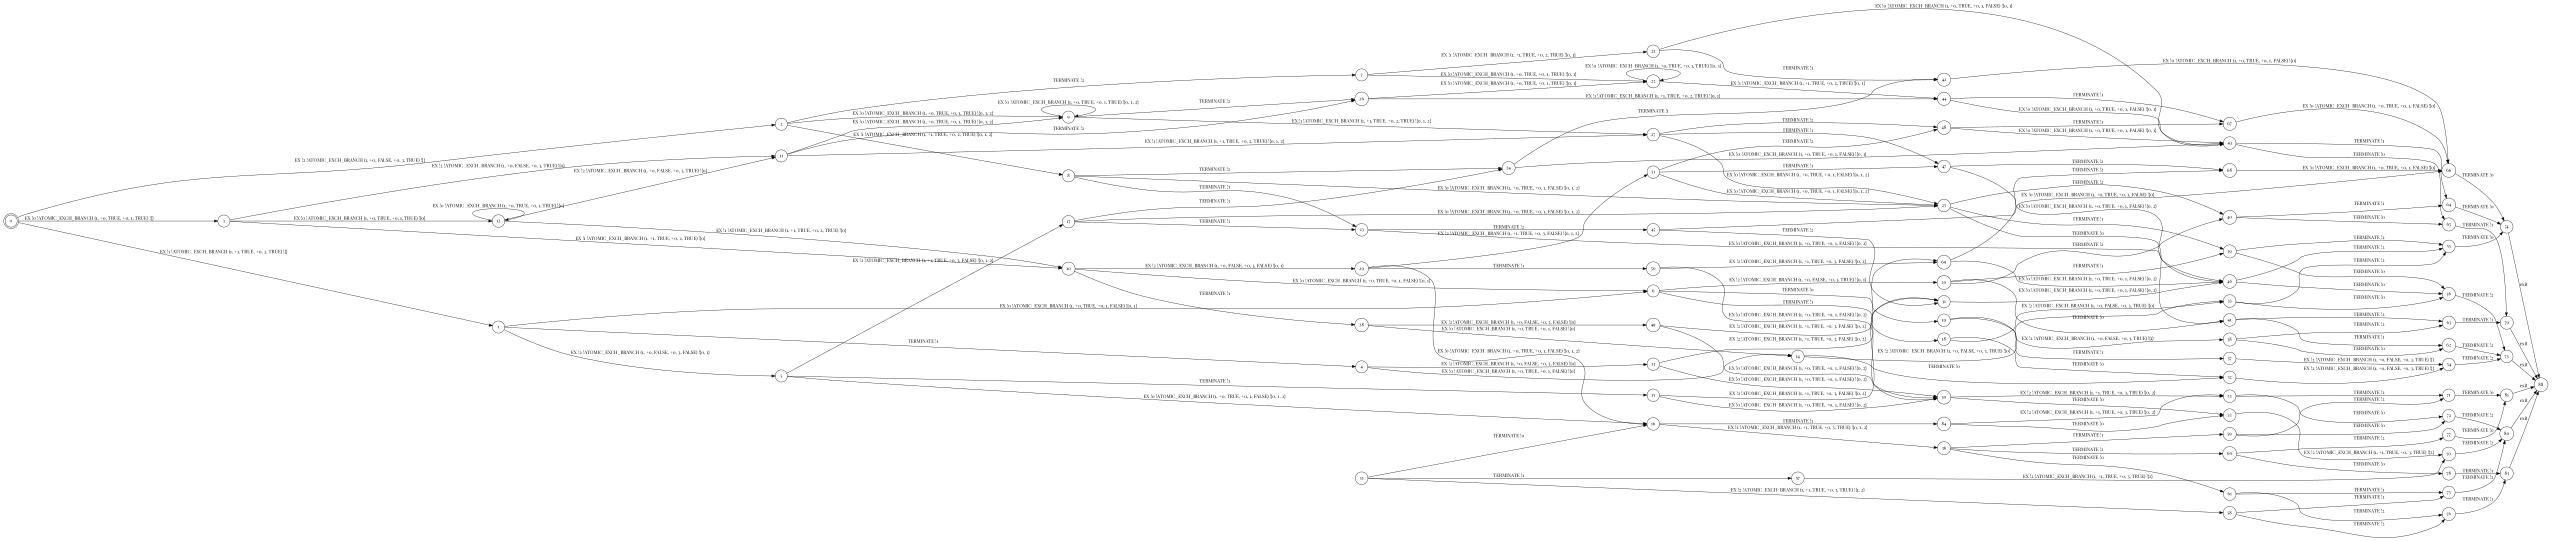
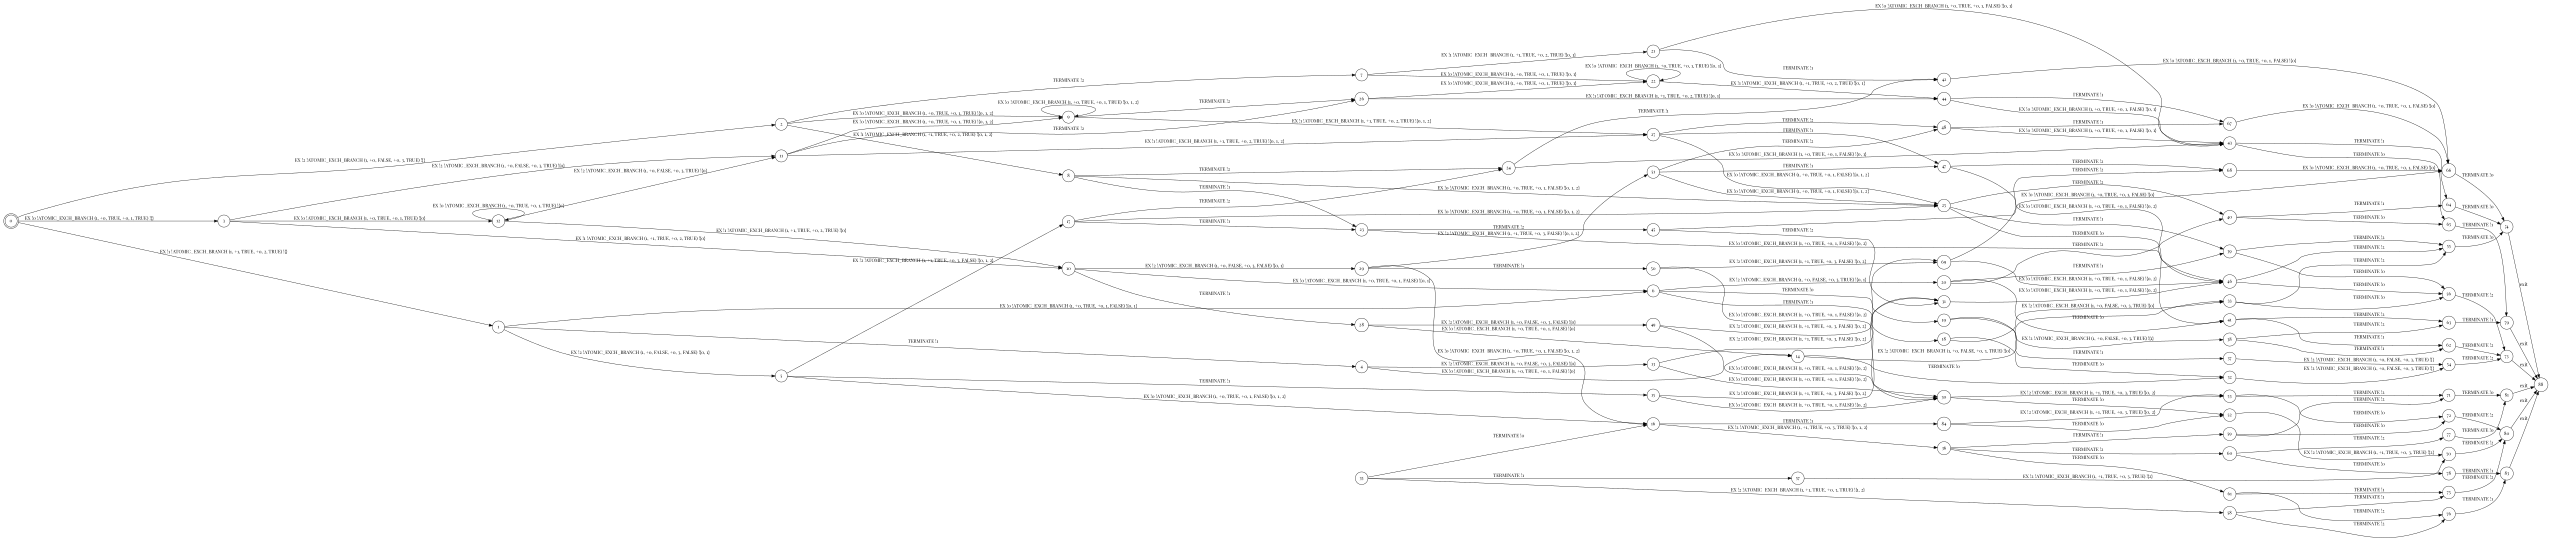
(1215, 201) -> (1215, 201)
(2369, 349) -> (2369, 349)
